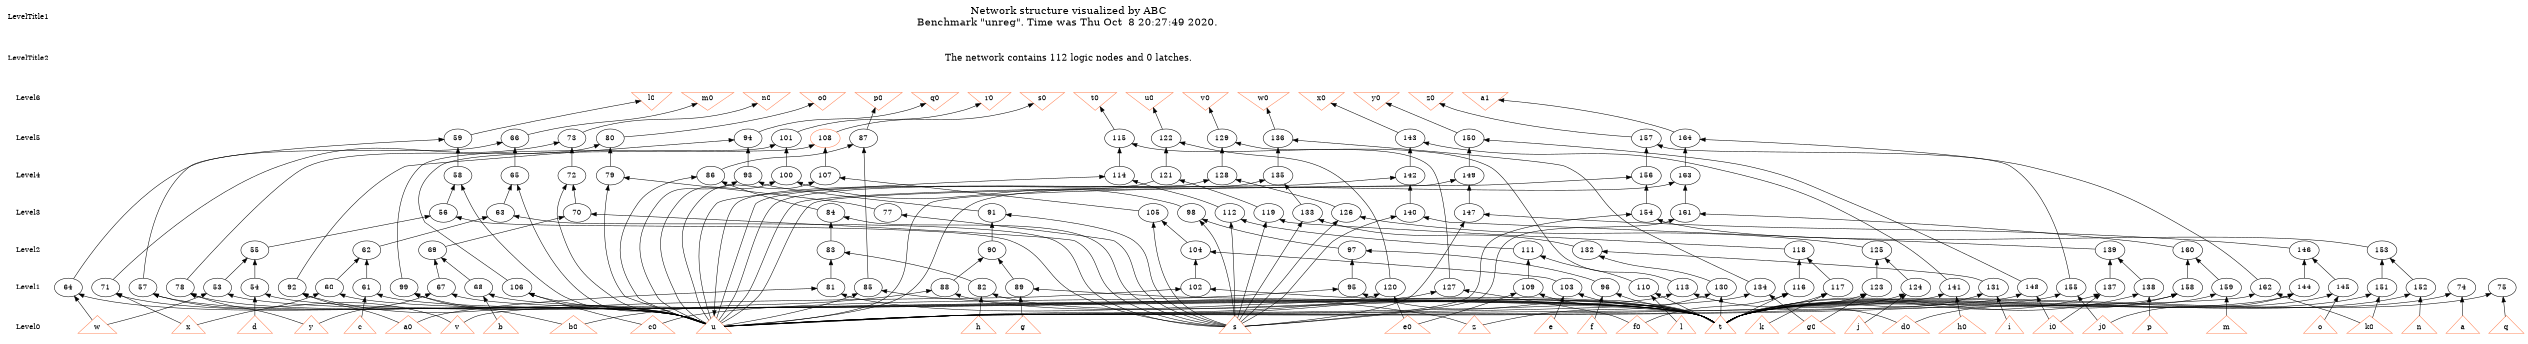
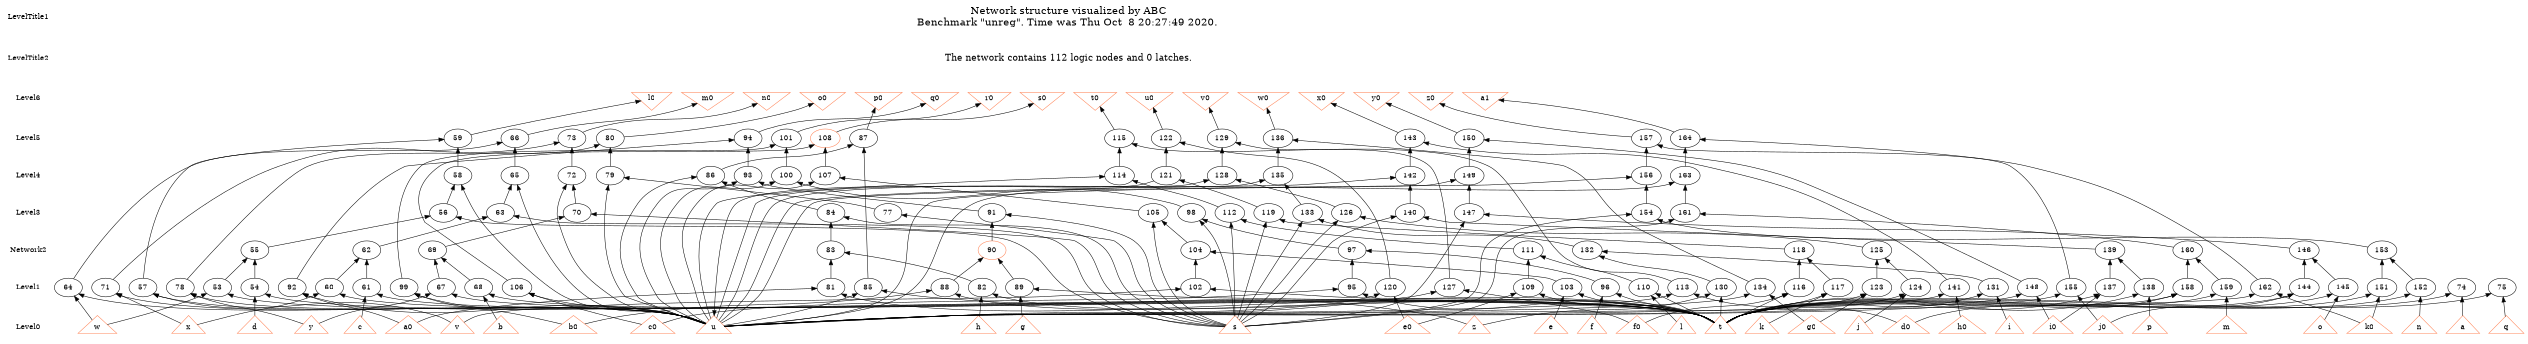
(28, 250) -> (28, 250)
(992, 250) -> (992, 250)
